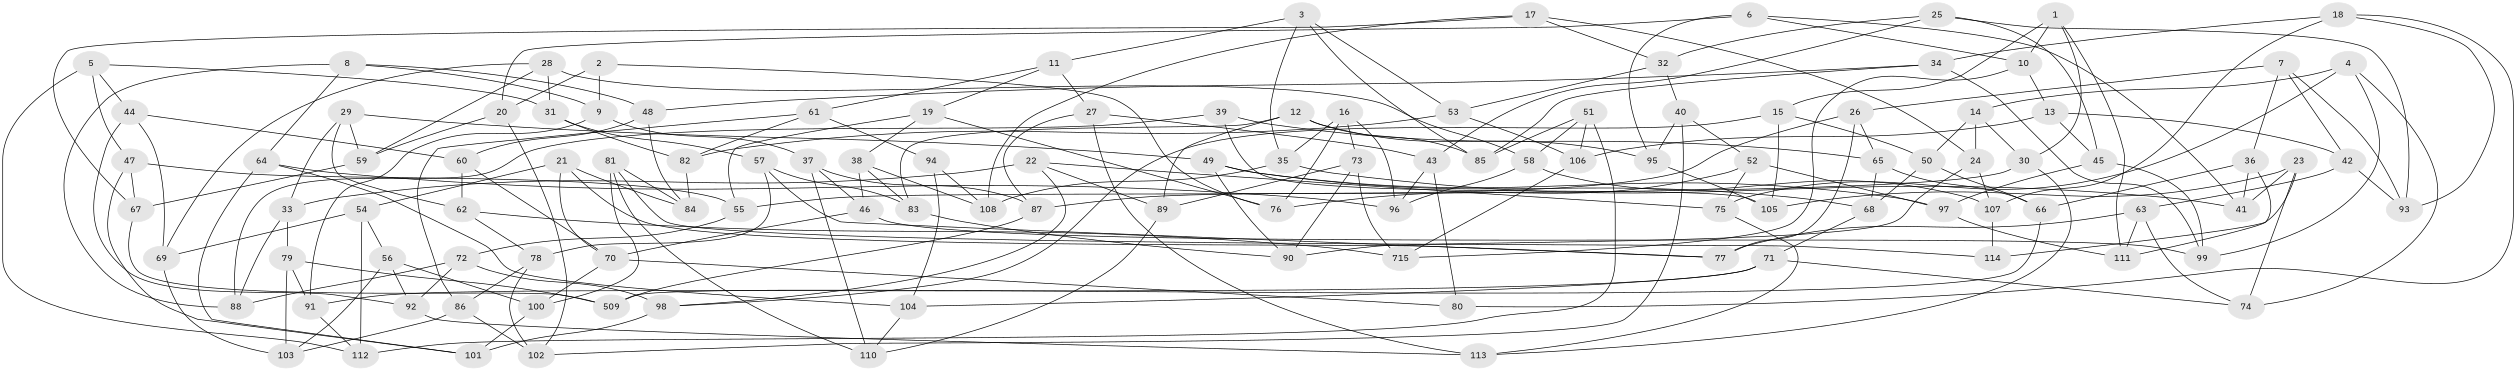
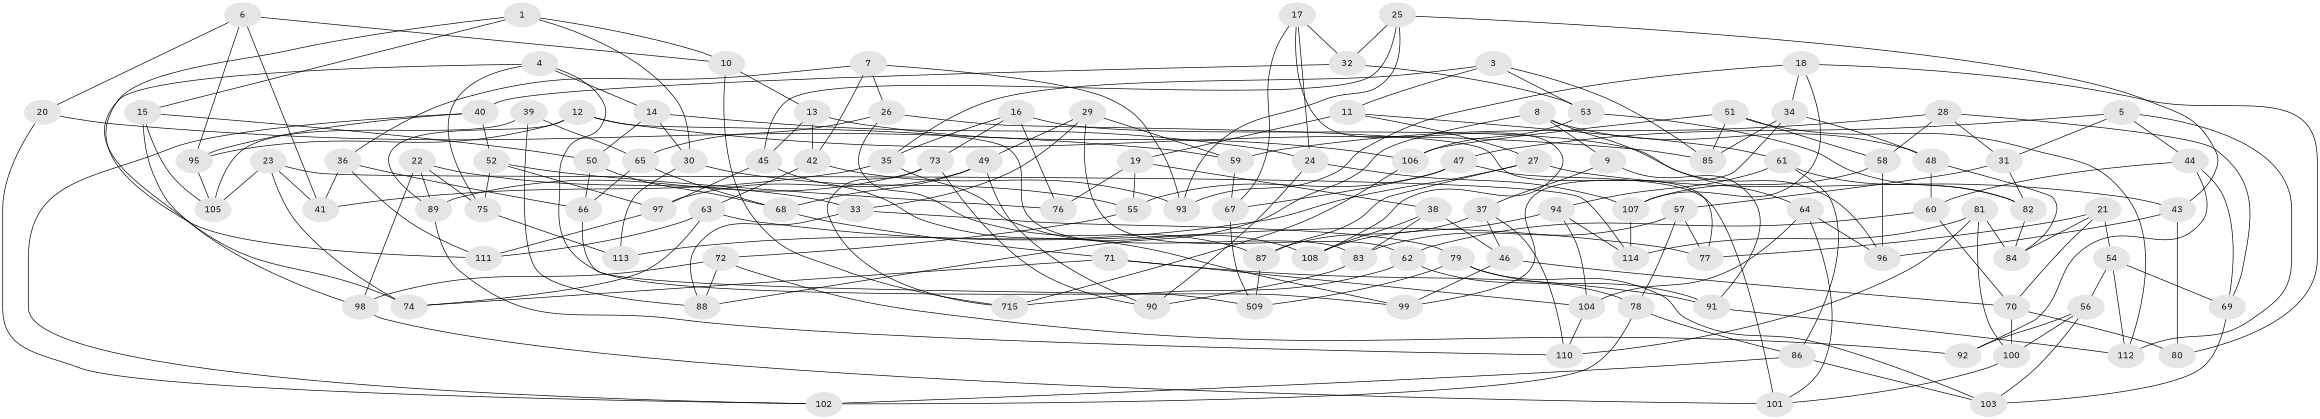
(599, 64) -> none
none -> (1586, 229)
(1124, 346) -> none
